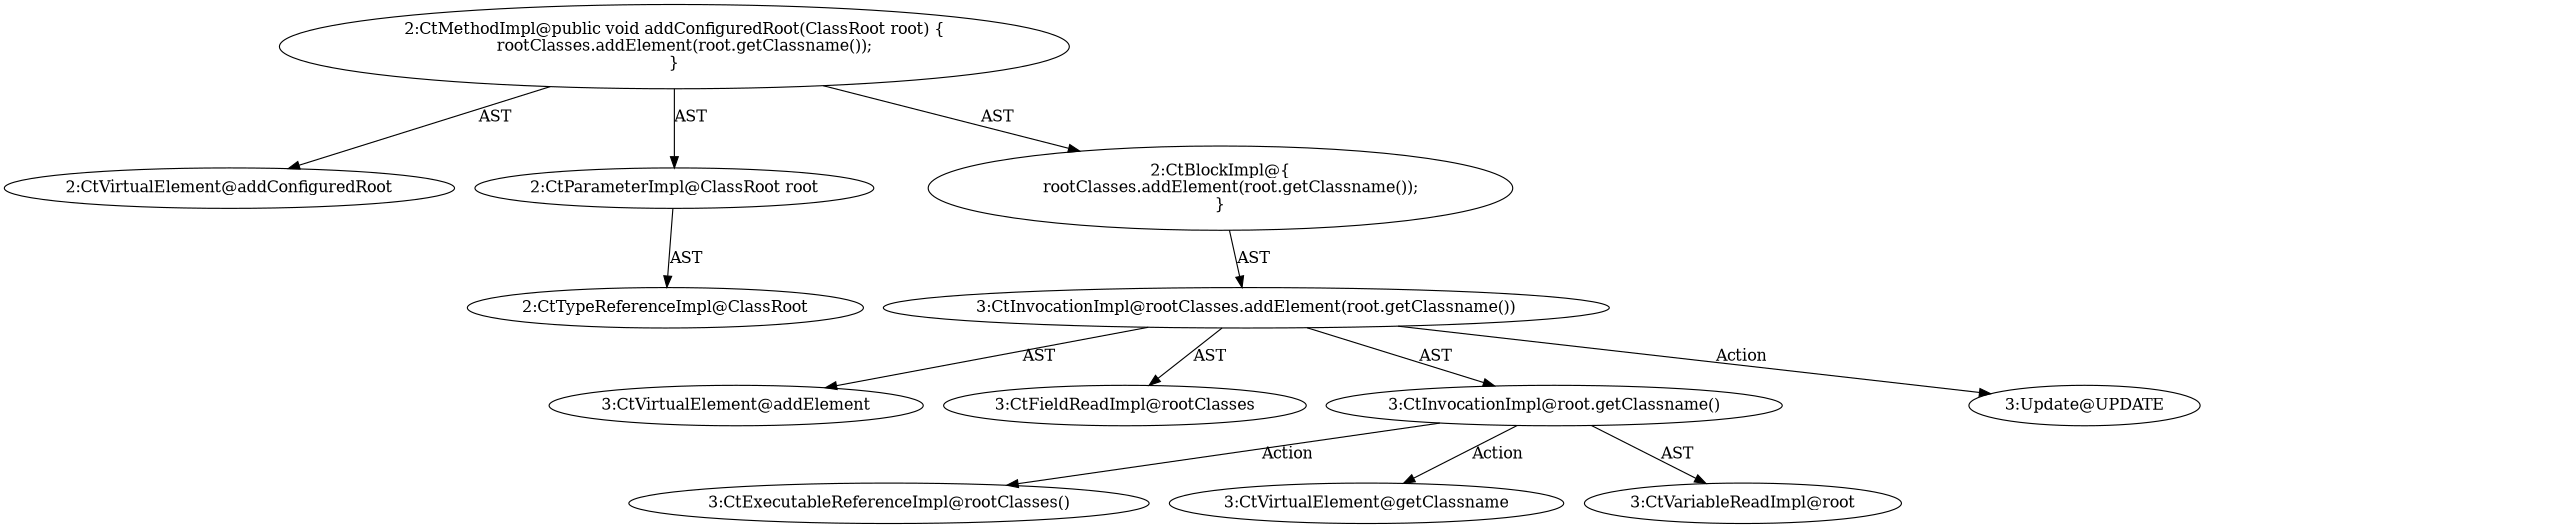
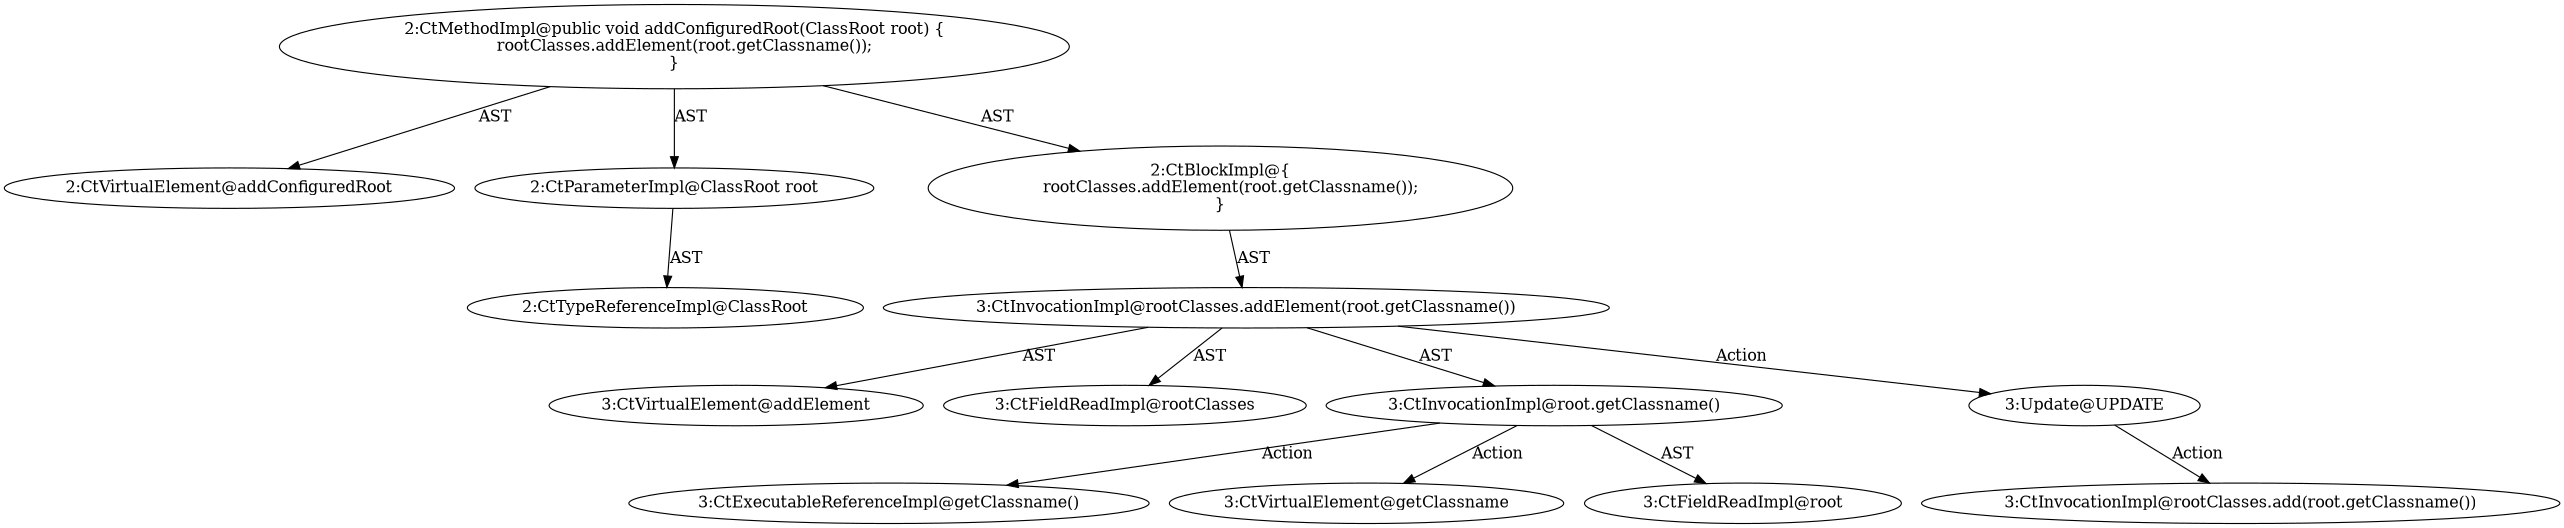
(889, 503) -> (889, 503)
(1743, 503) -> (1743, 503)
none -> (2241, 503)
